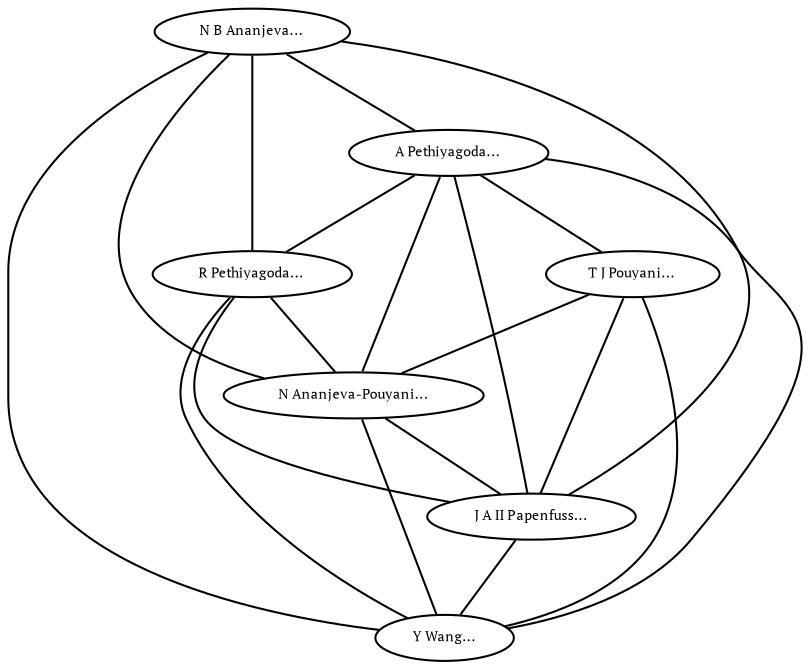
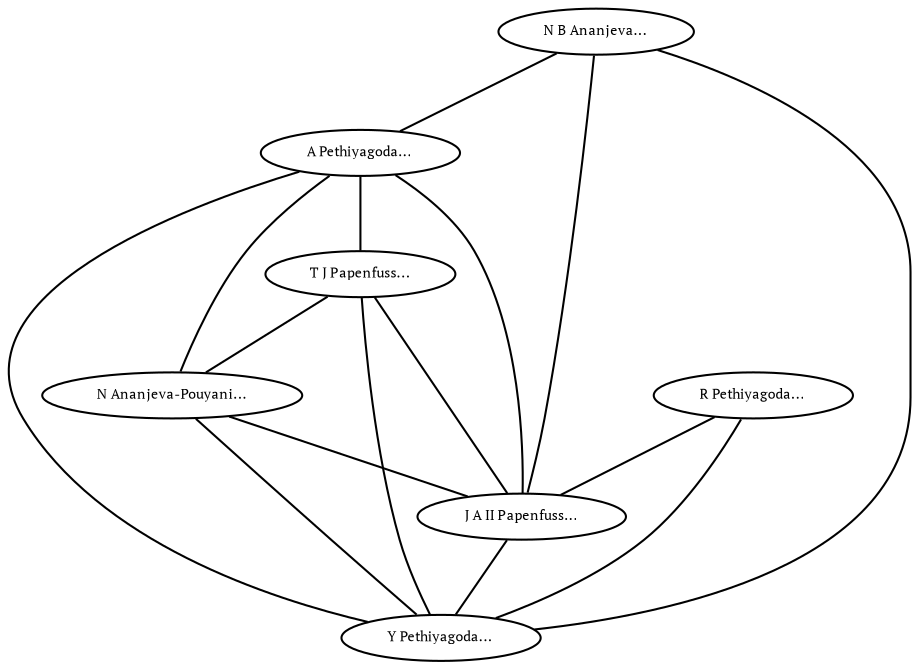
(252, 153) -> none
(350, 214) -> none
(120, 238) -> none
(633, 274) -> (360, 274)
(303, 335) -> none
(445, 638) -> (441, 638)
